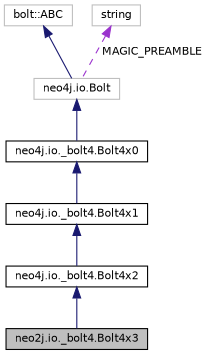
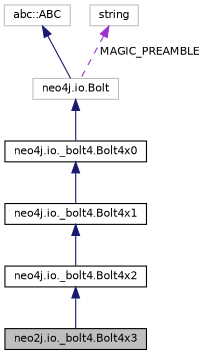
(38, 15) -> (37, 15)
